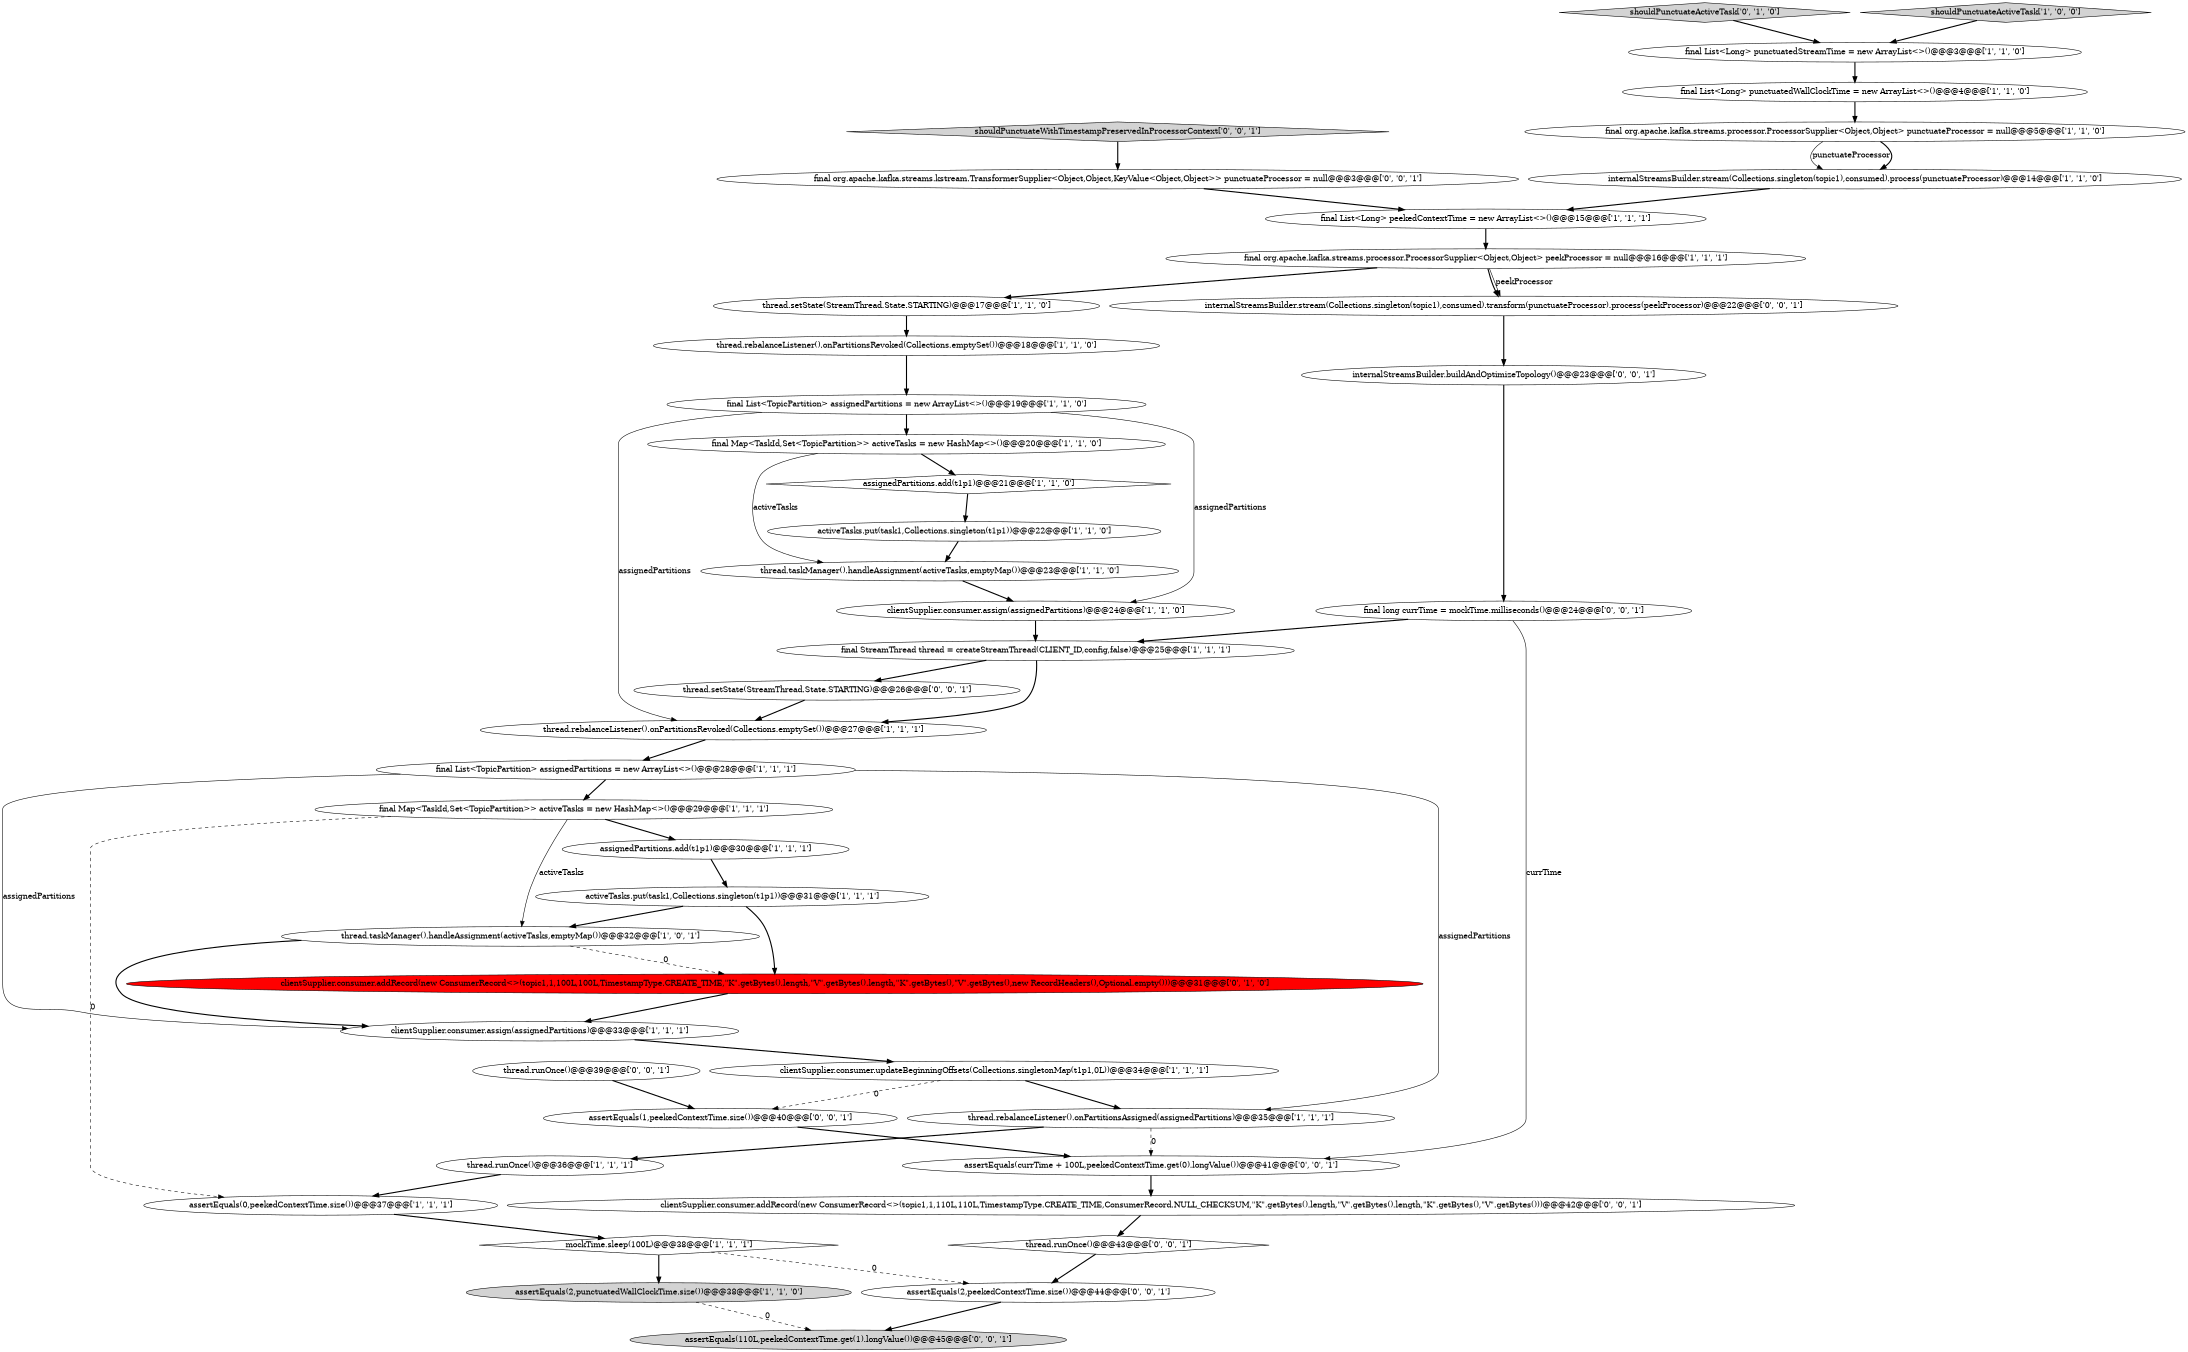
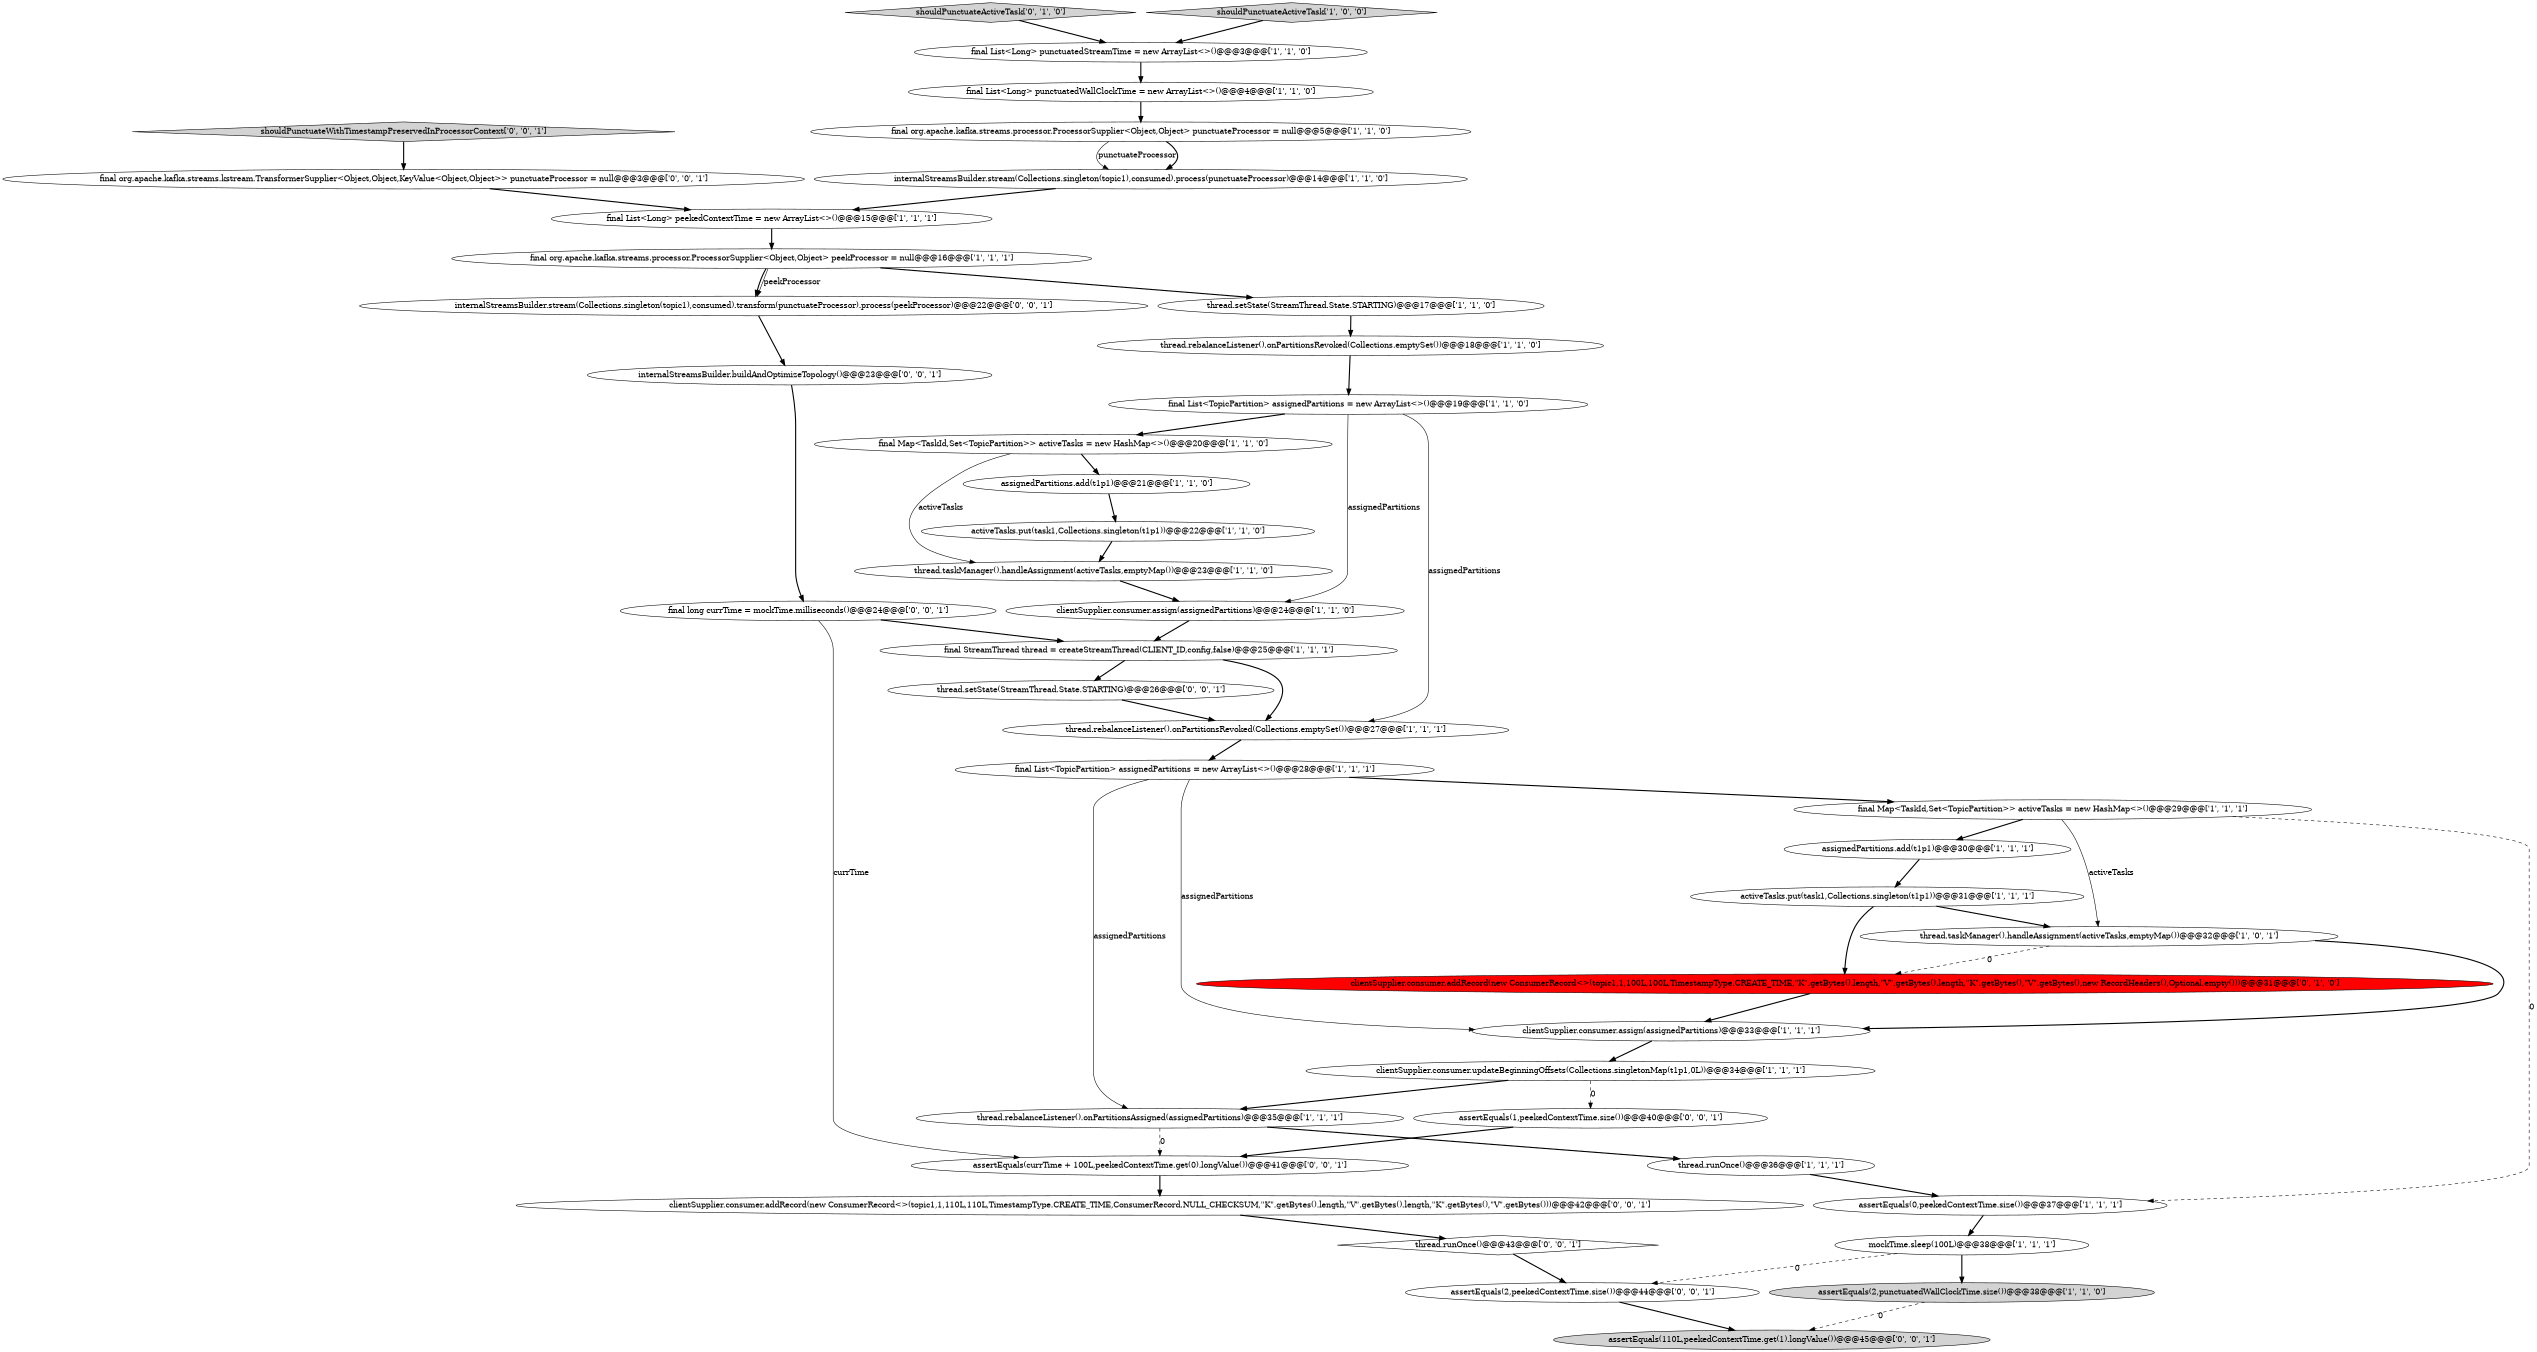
(969, 484) -> (1107, 484)
(586, 1071) -> none
(659, 1245) -> (1962, 1245)
